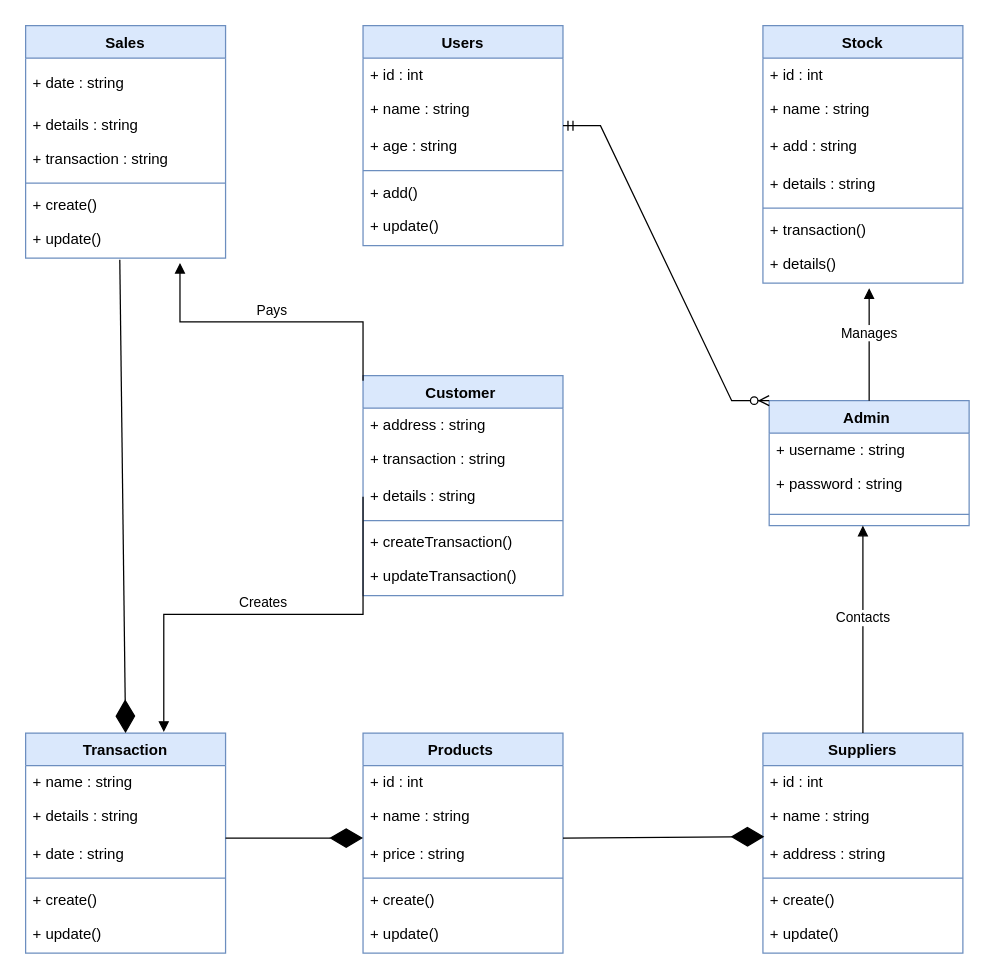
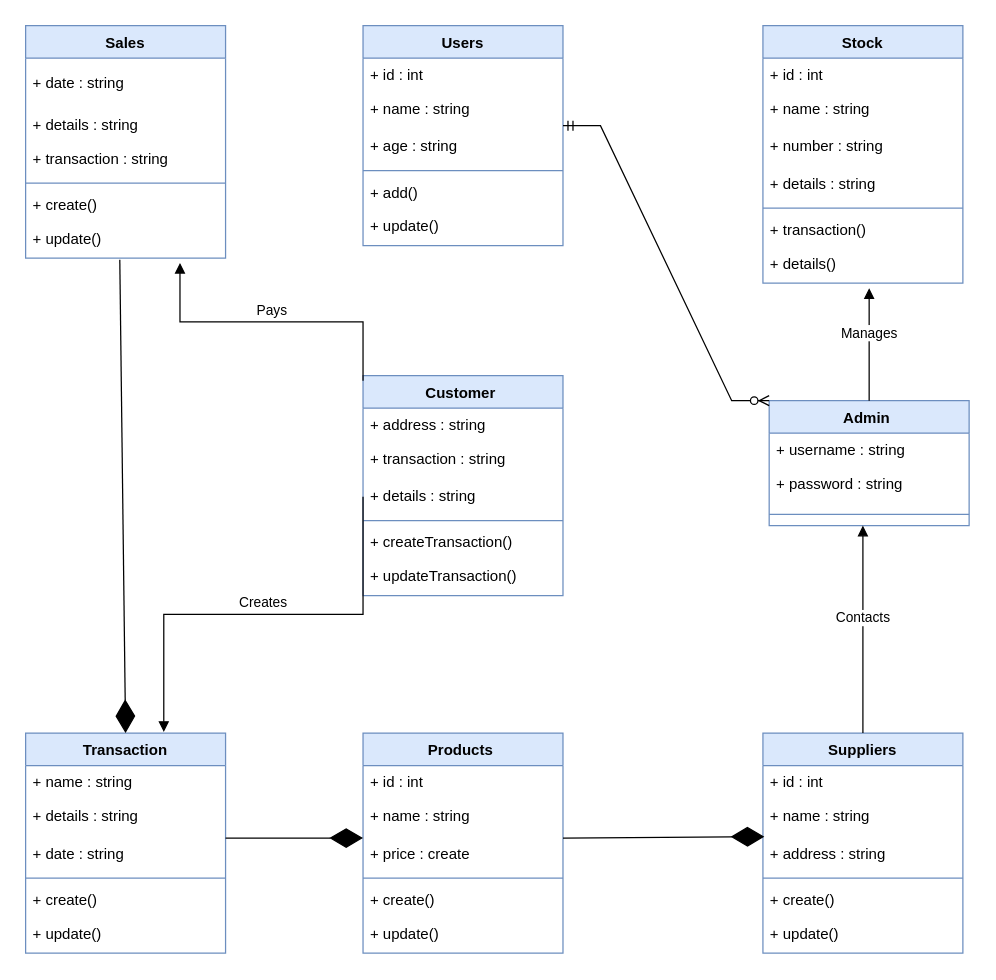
(820, 147) -> (832, 147)
(426, 854) -> (428, 854)
